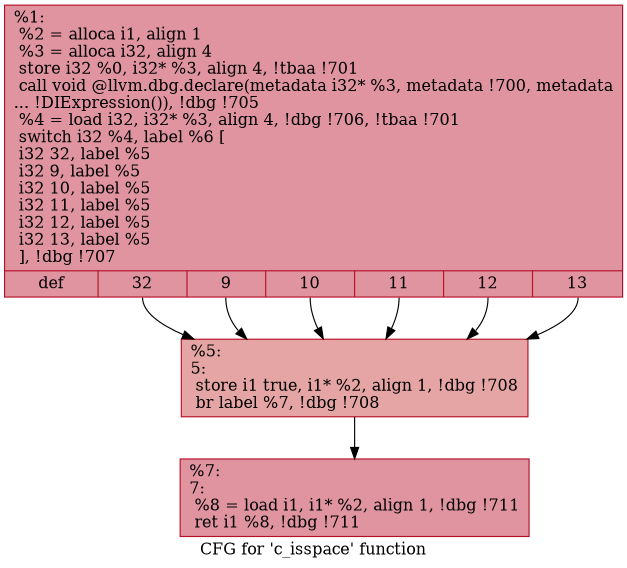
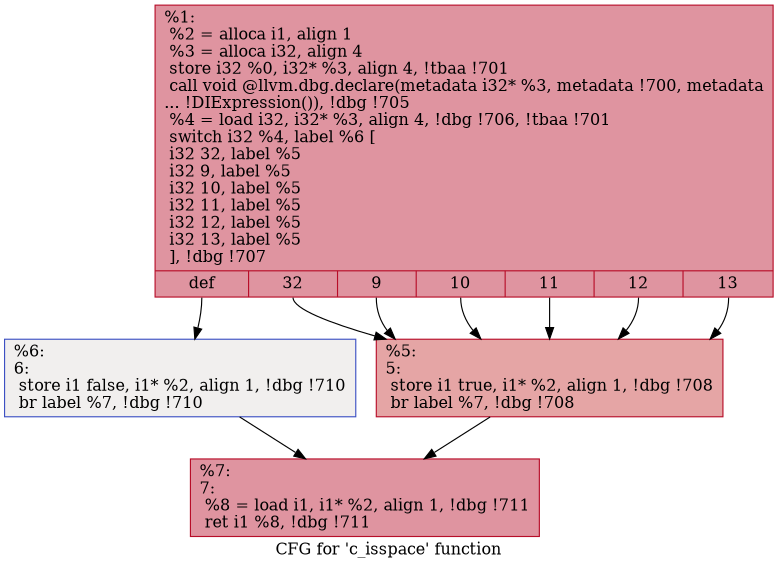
none -> (180, 378)
